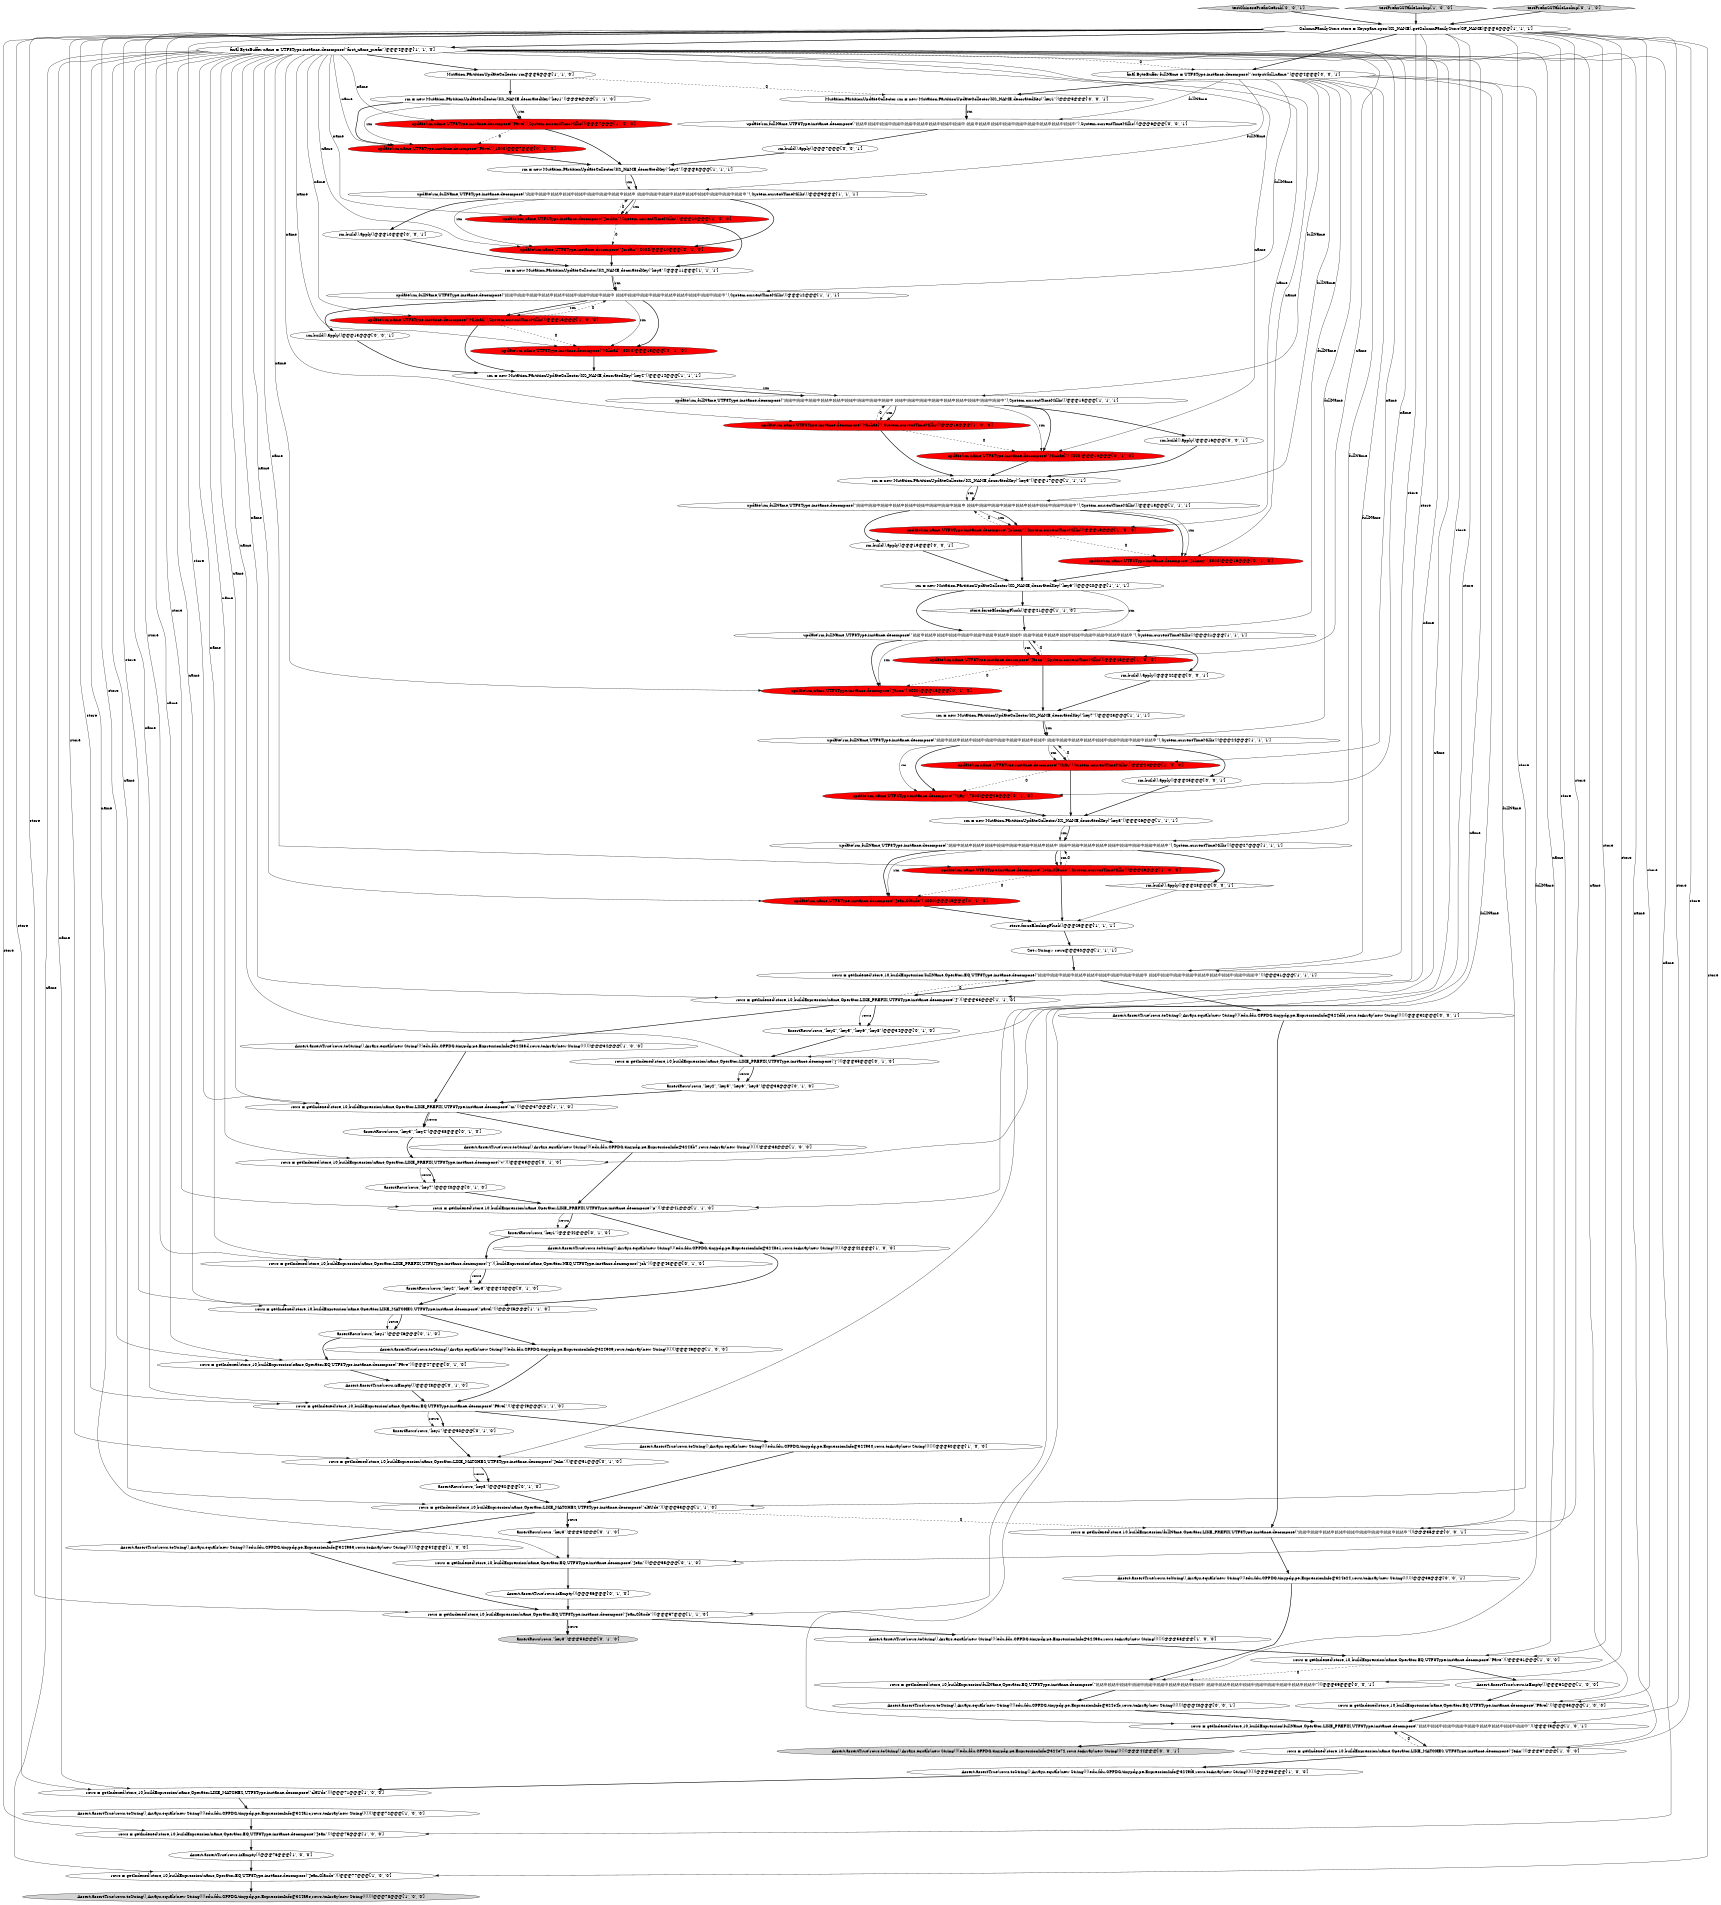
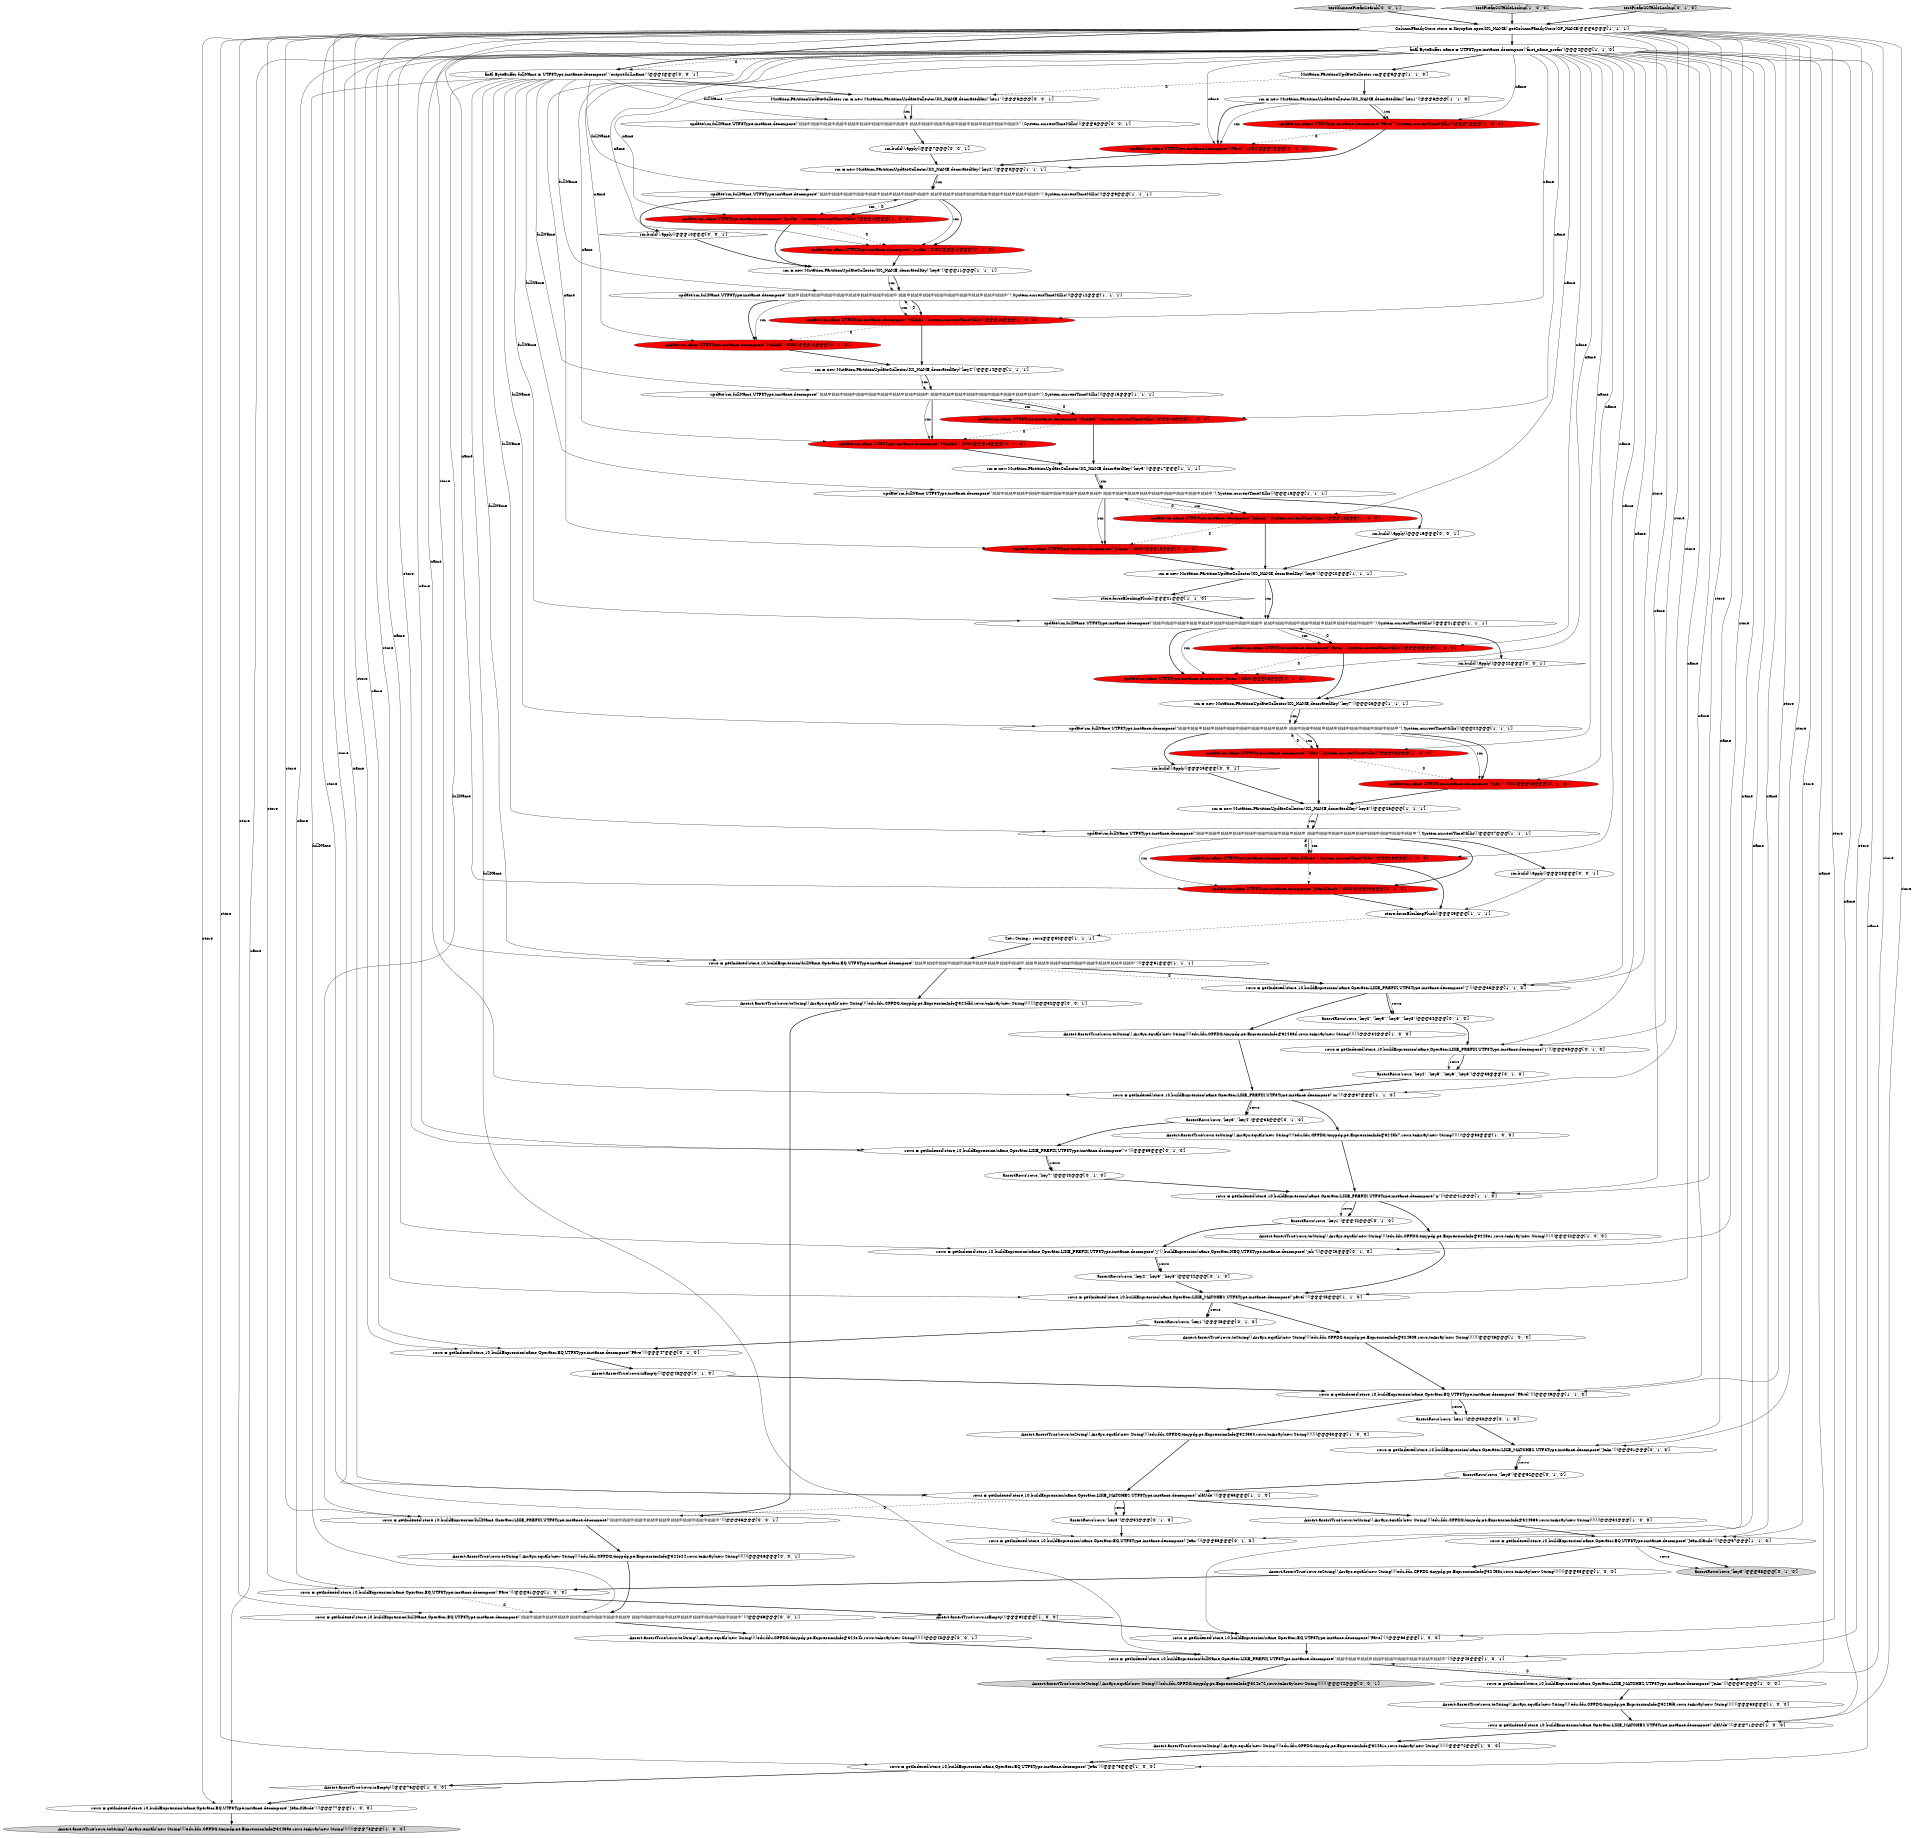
(382, 235) -> (684, 235)
(350, 336) -> none
(1204, 441) -> none
(1165, 676) -> (1501, 664)
(1182, 781) -> (1195, 769)
(1190, 886) -> (1554, 874)
(1067, 937) -> (1243, 926)
(568, 1594) -> none
(1538, 1685) -> (997, 1618)
(251, 1855) -> (385, 1788)
